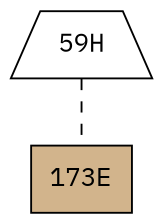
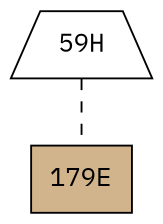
(82, 179) -> (82, 179)
